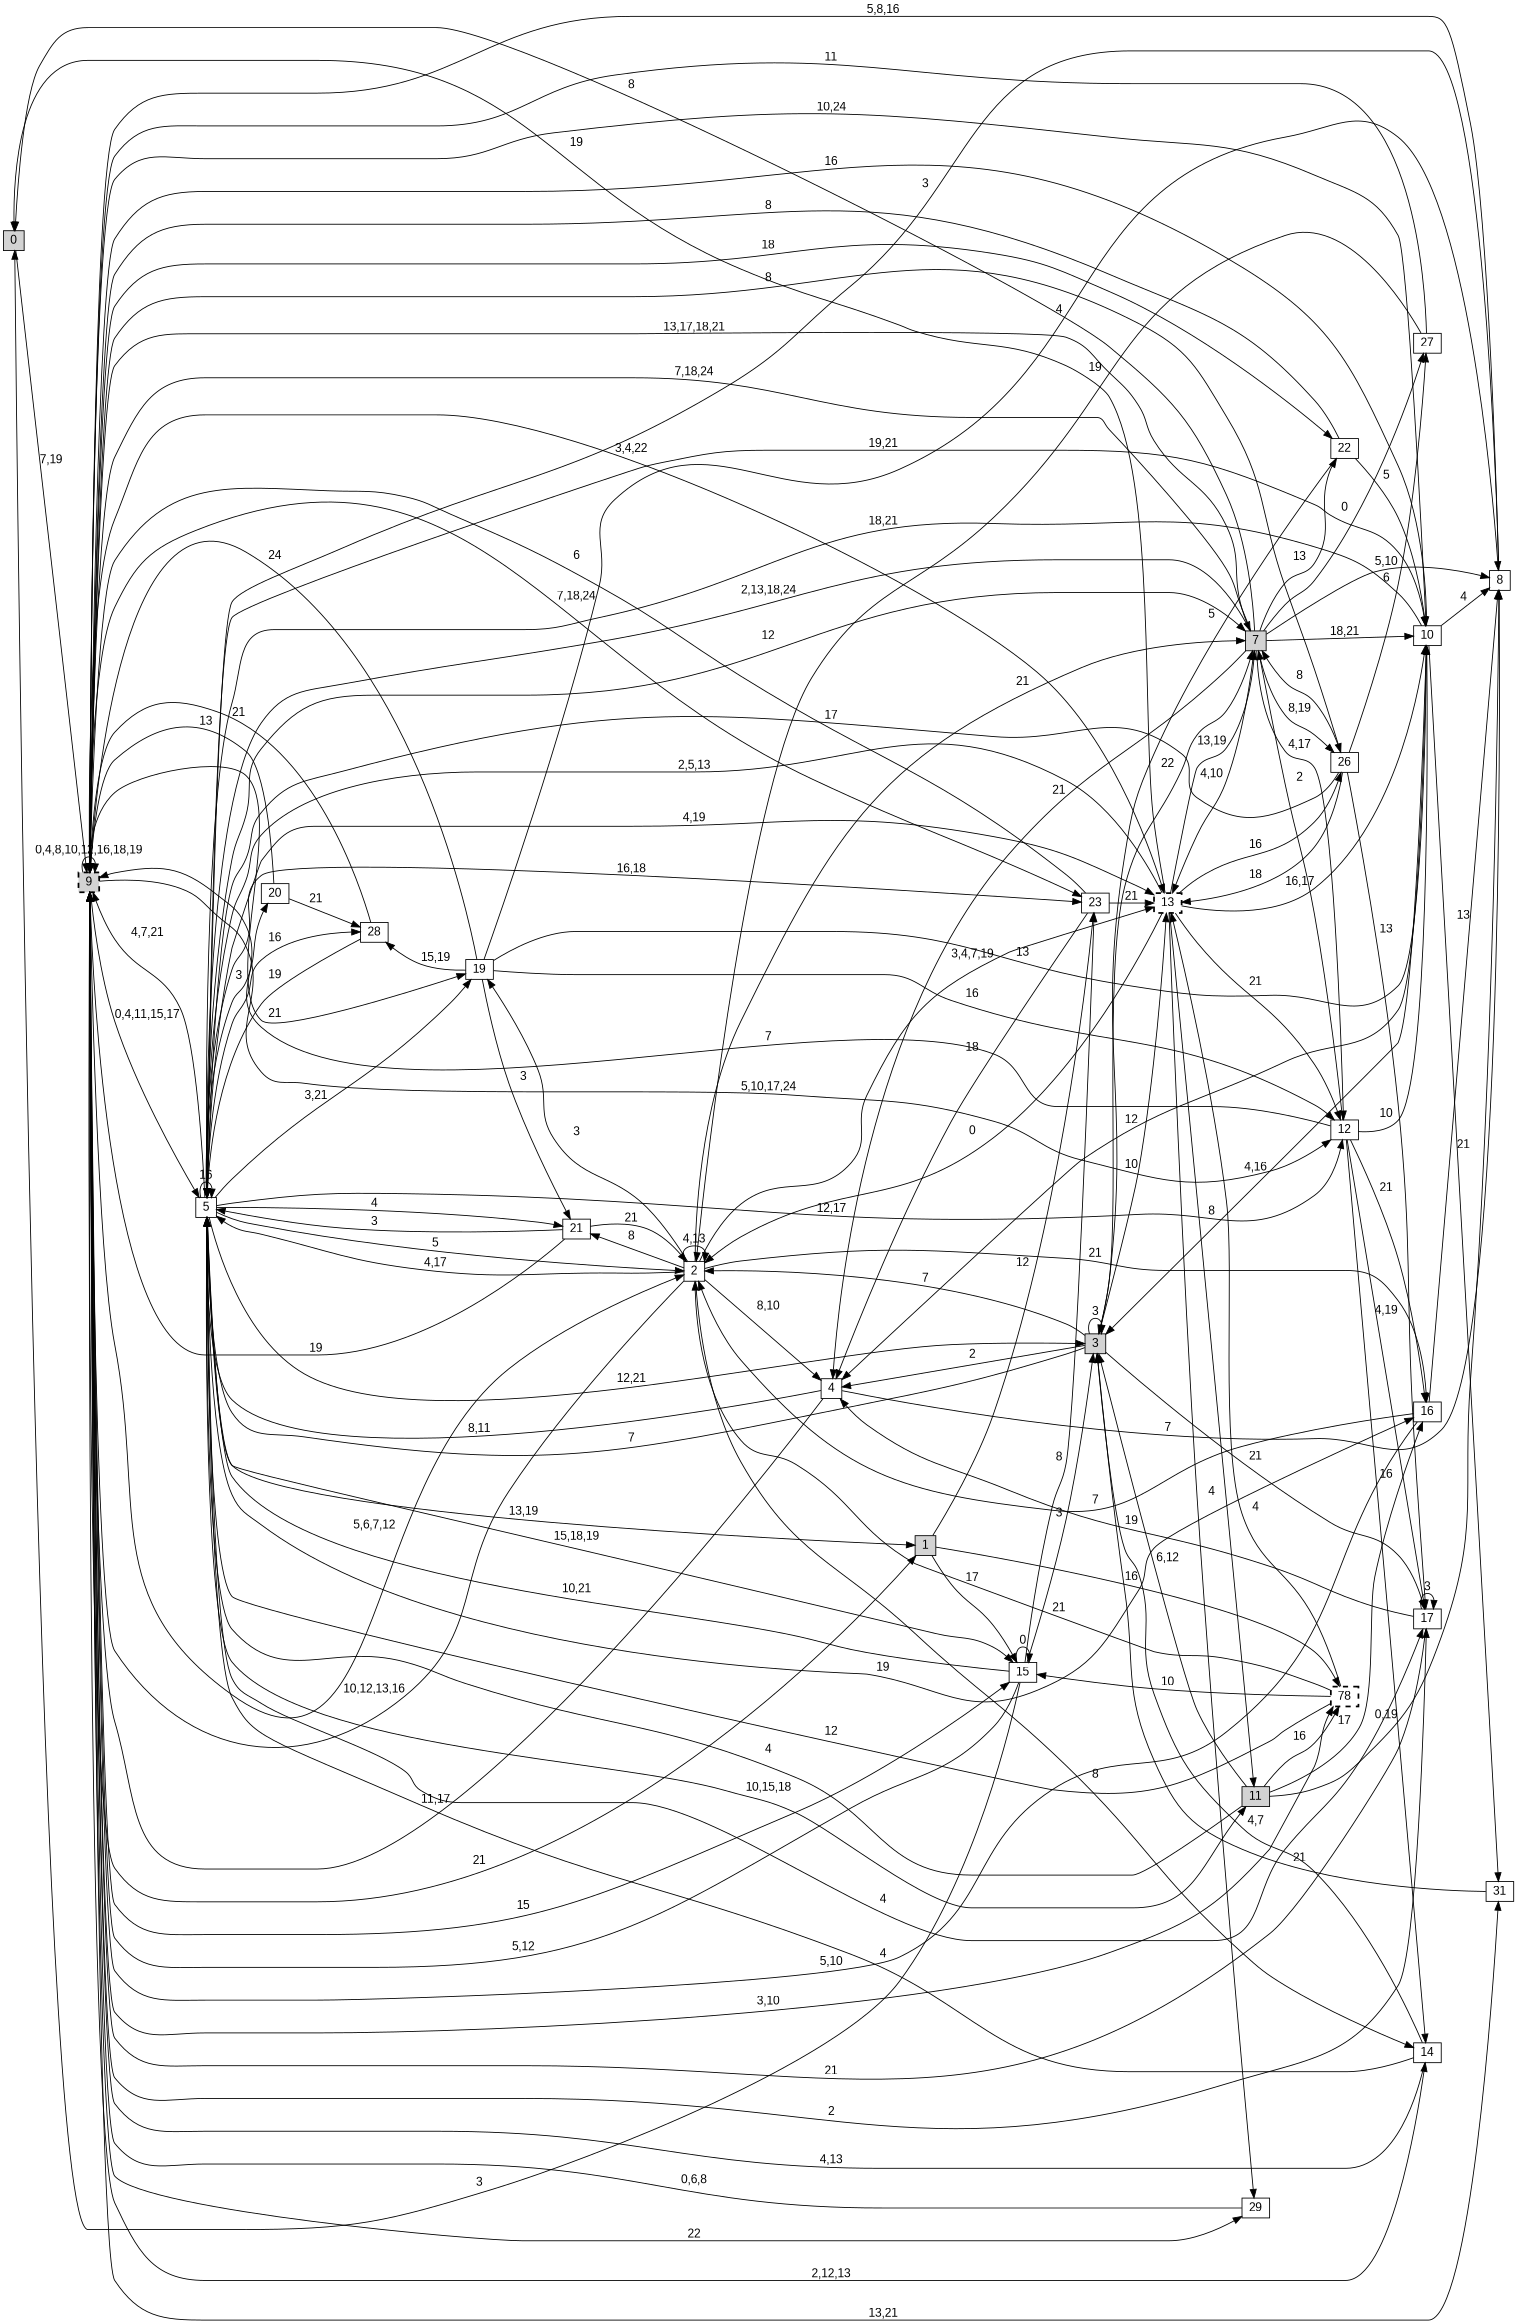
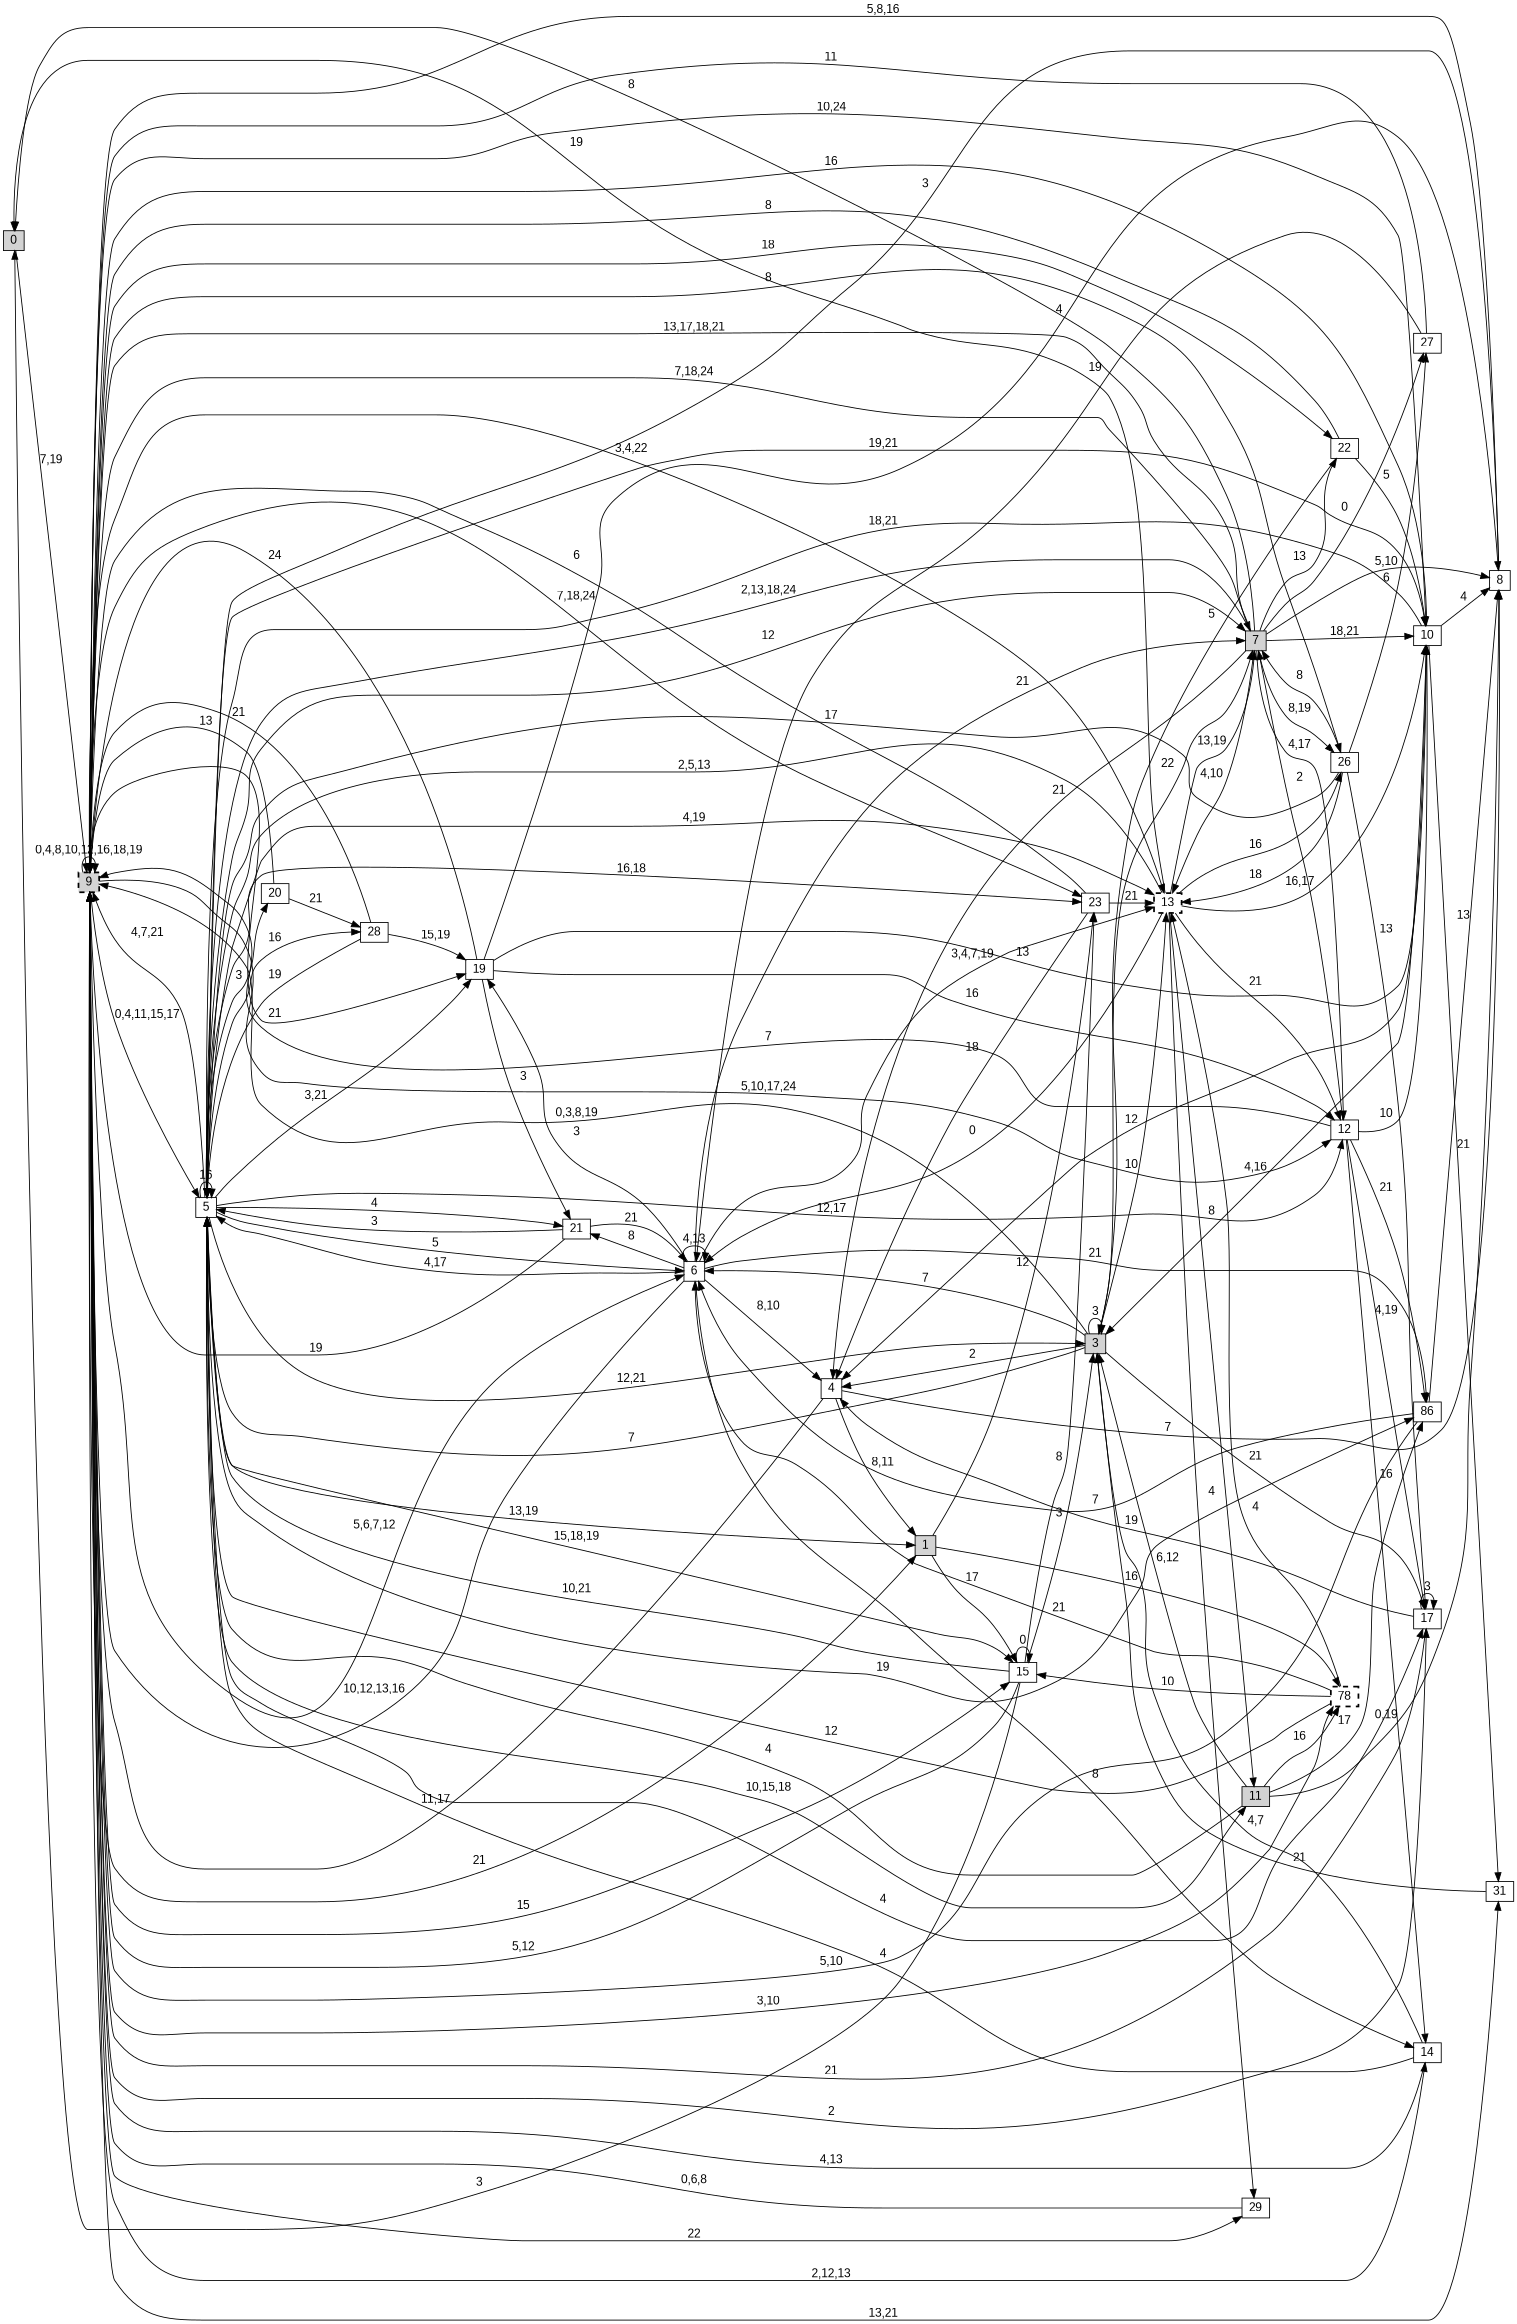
(427, 966) -> (424, 942)
none -> (559, 1122)
(694, 1271) -> (694, 1271)
(1427, 1412) -> (1427, 1412)
(436, 1438) -> (872, 1477)
